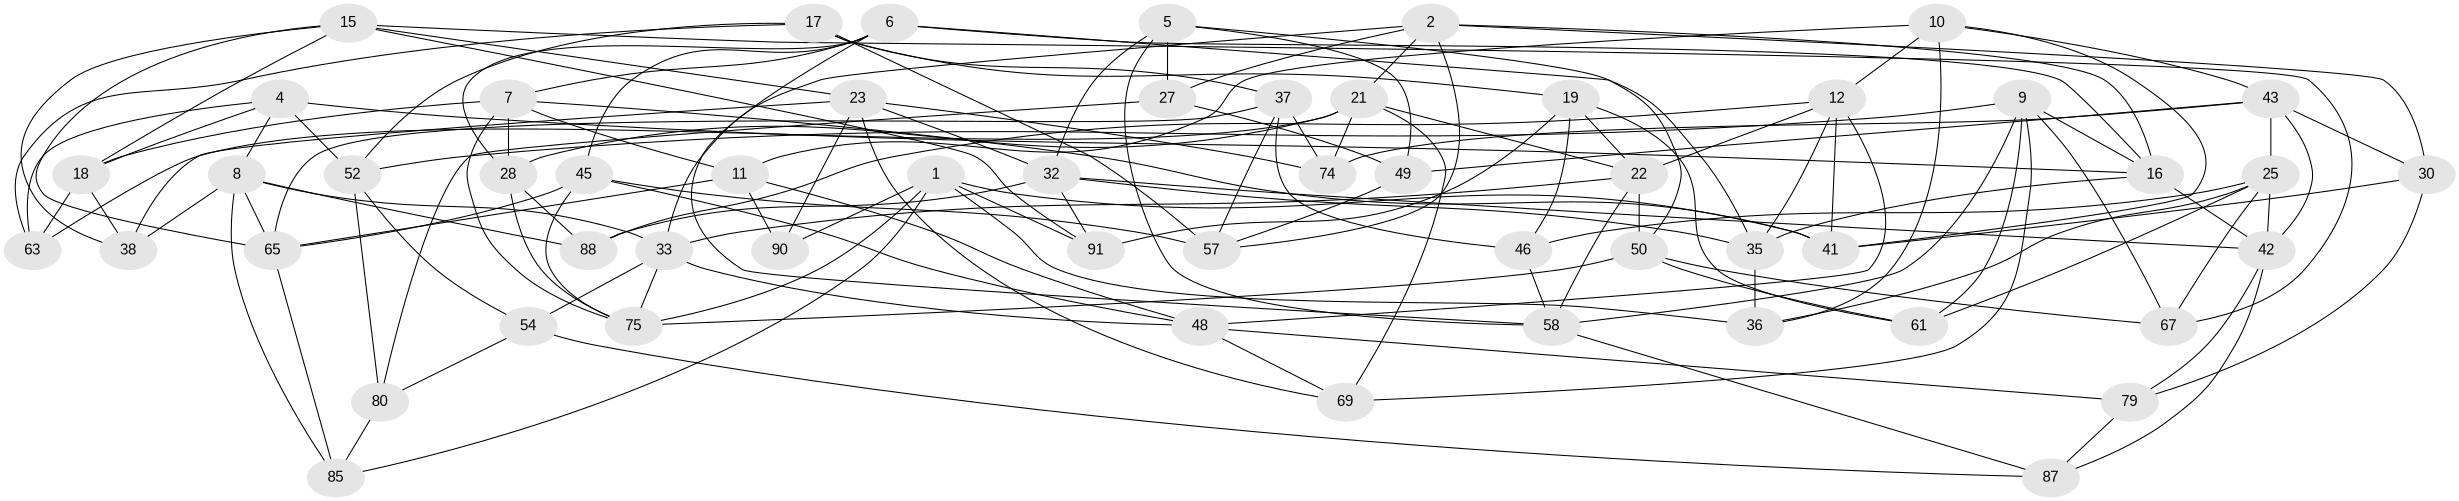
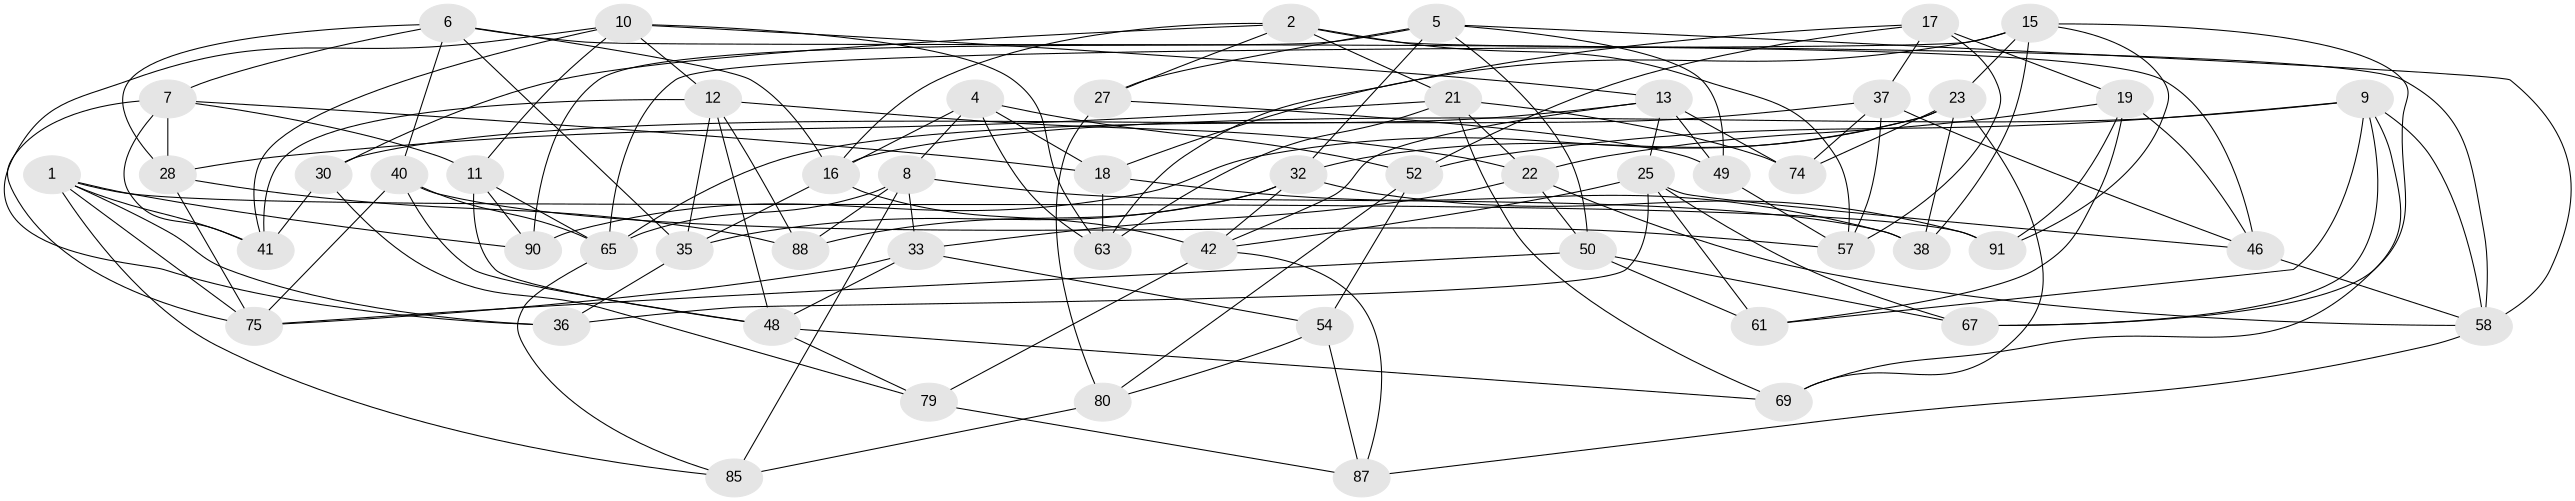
none -> (918, 47)
(1018, 58) -> (2063, 62)
none -> (988, 67)
(2271, 99) -> (1664, 99)
(584, 175) -> (399, 175)
